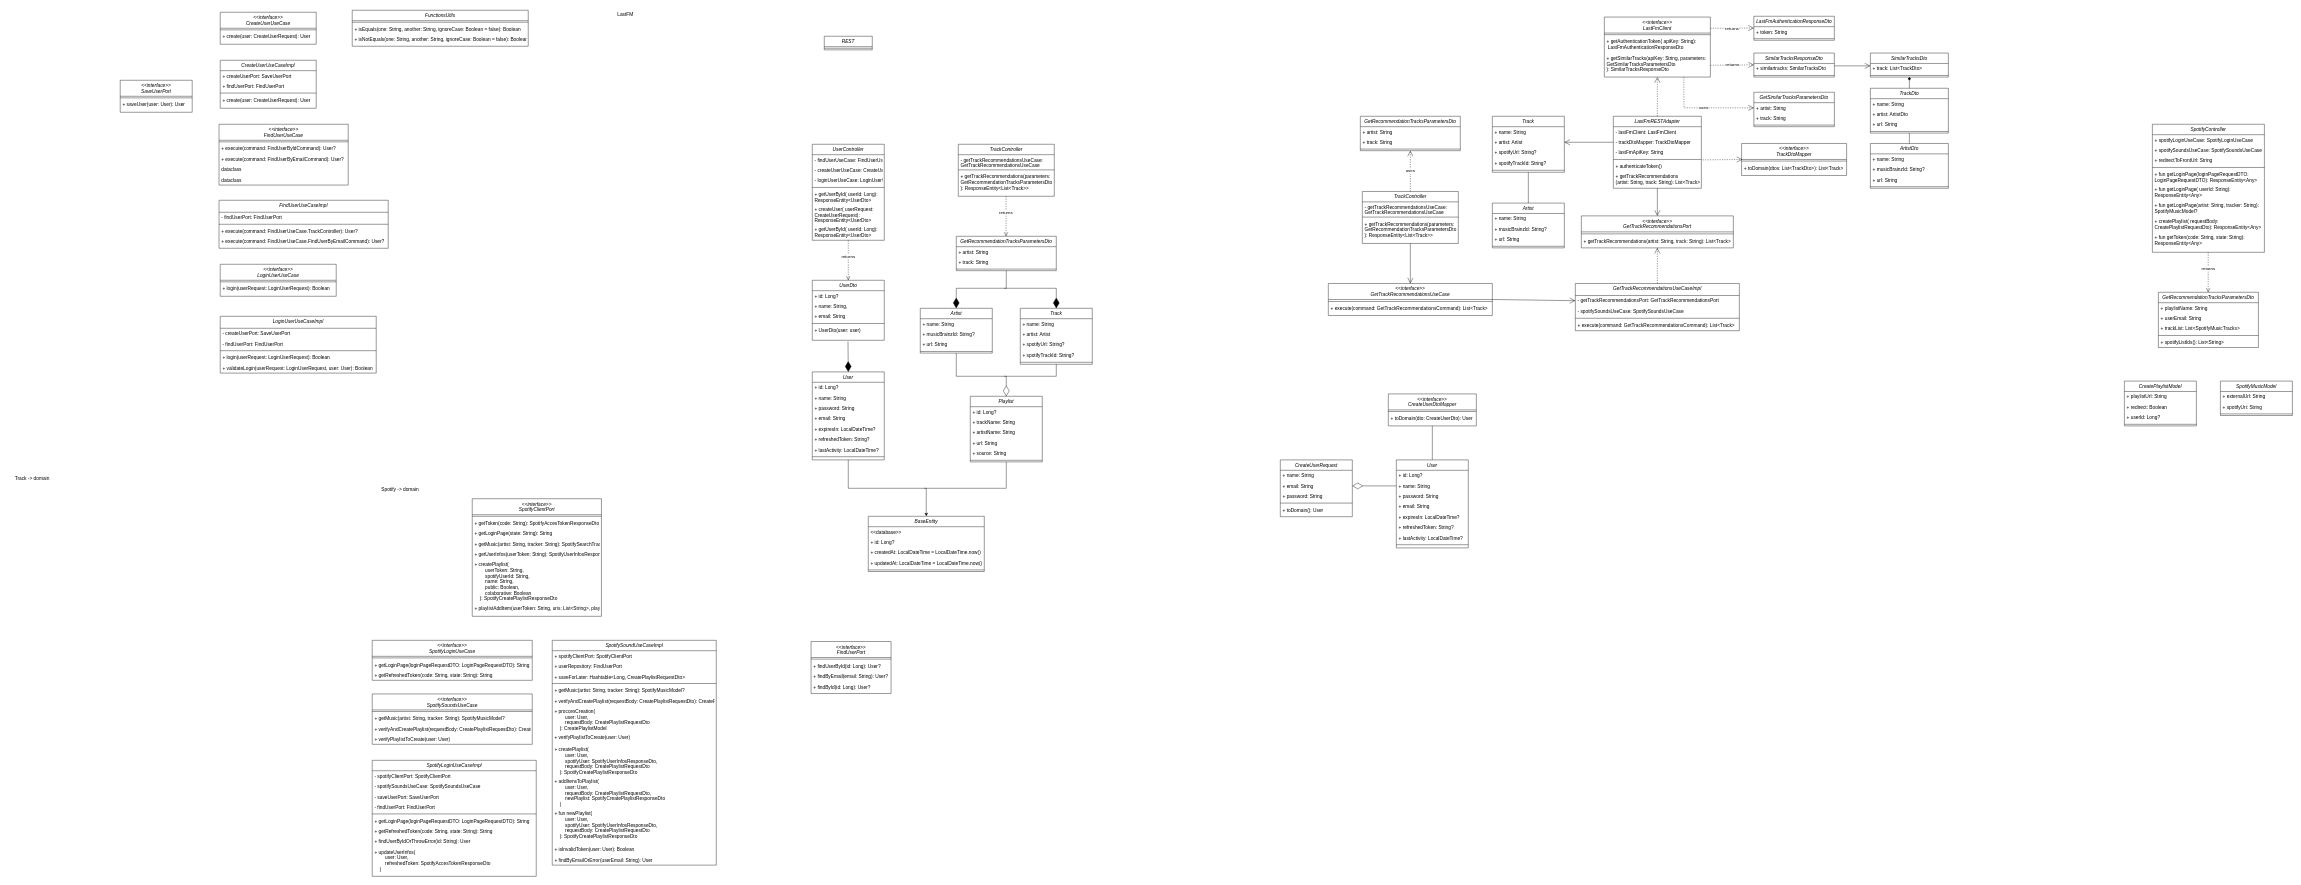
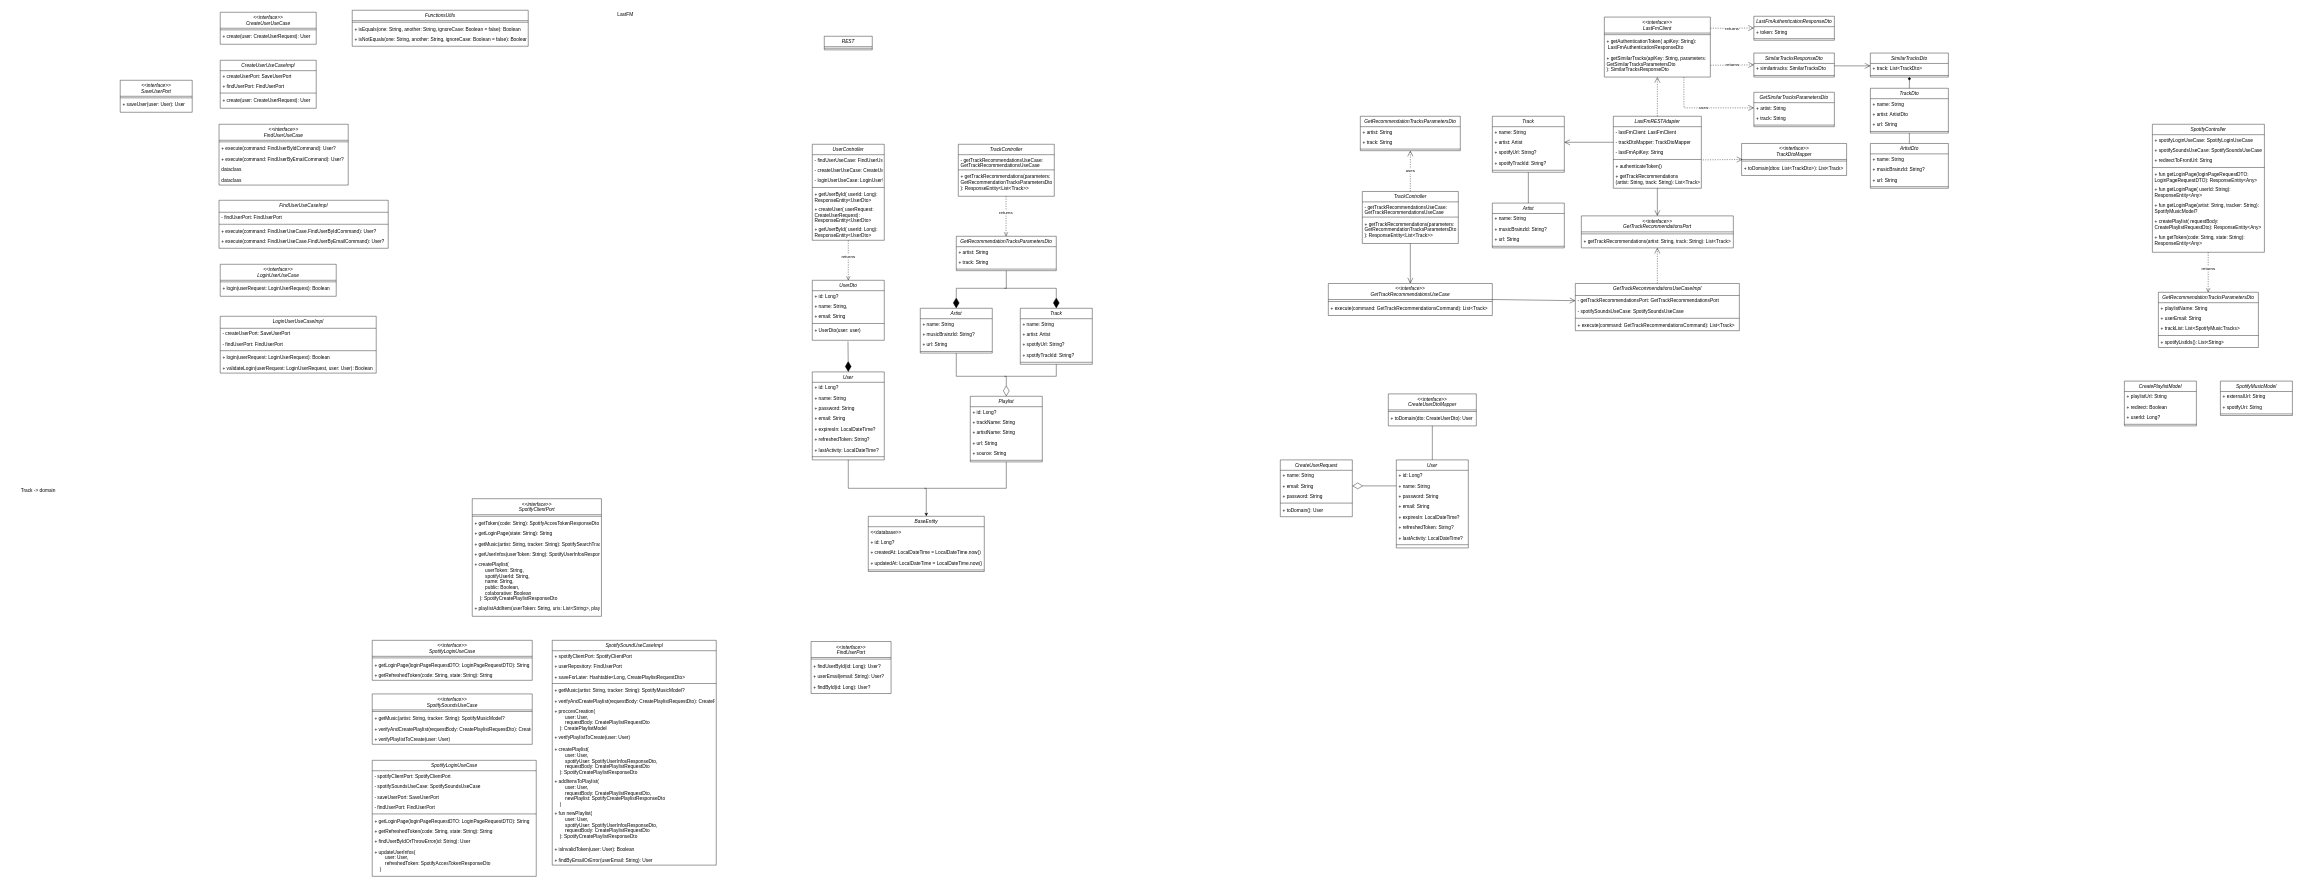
(294, 231) -> (300, 231)
(32, 478) -> (38, 490)
(400, 489) -> none
(854, 676) -> (852, 676)
(454, 766) -> (454, 766)
